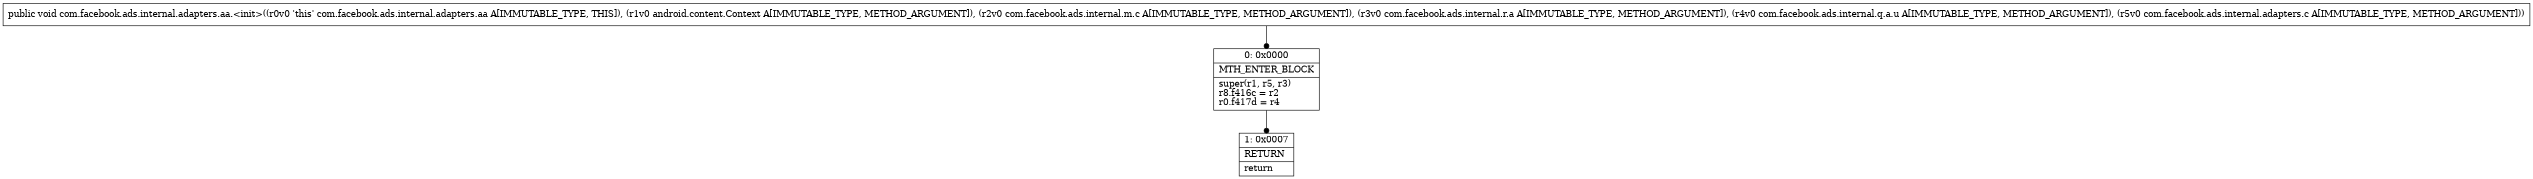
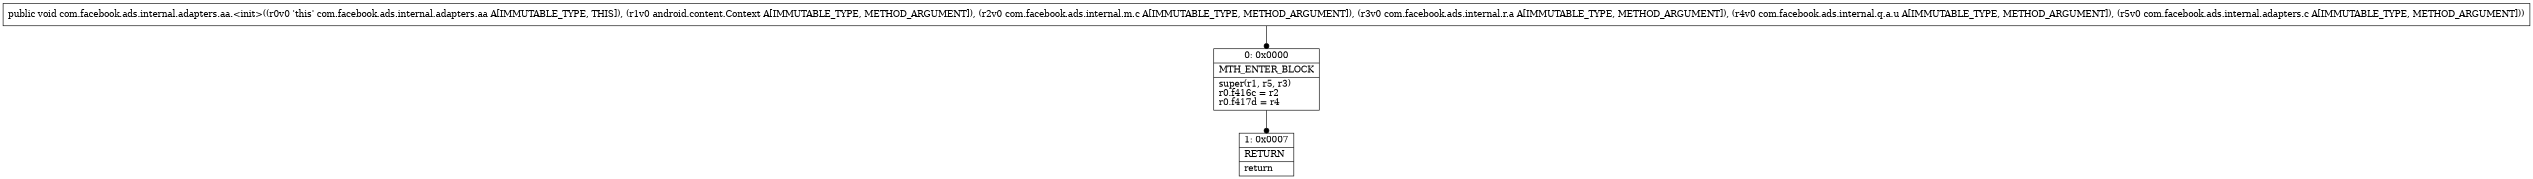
(1249, 93) -> (1249, 93)
